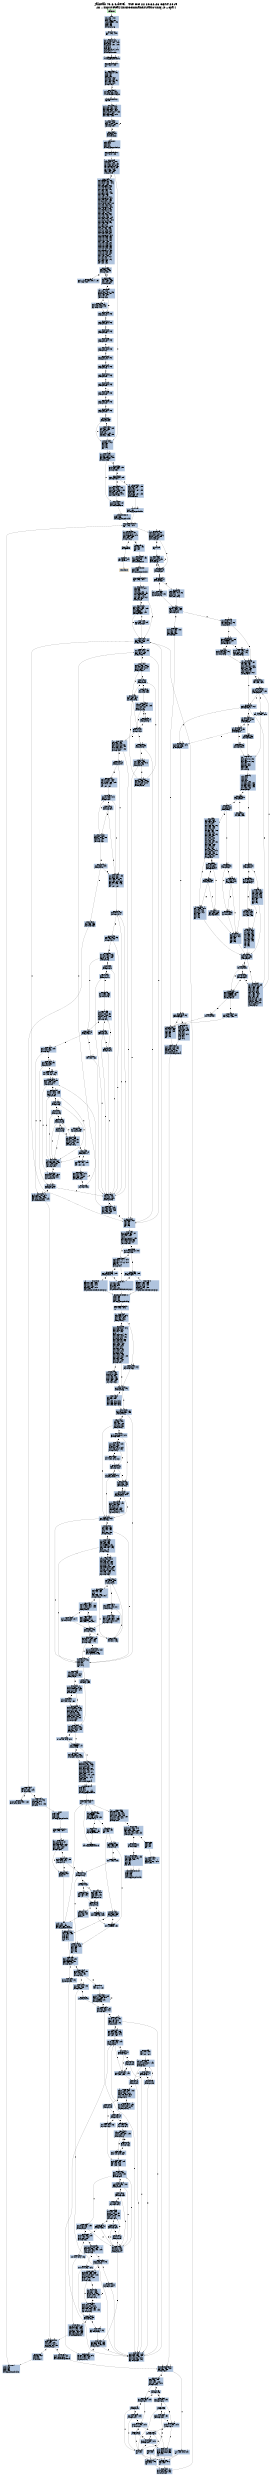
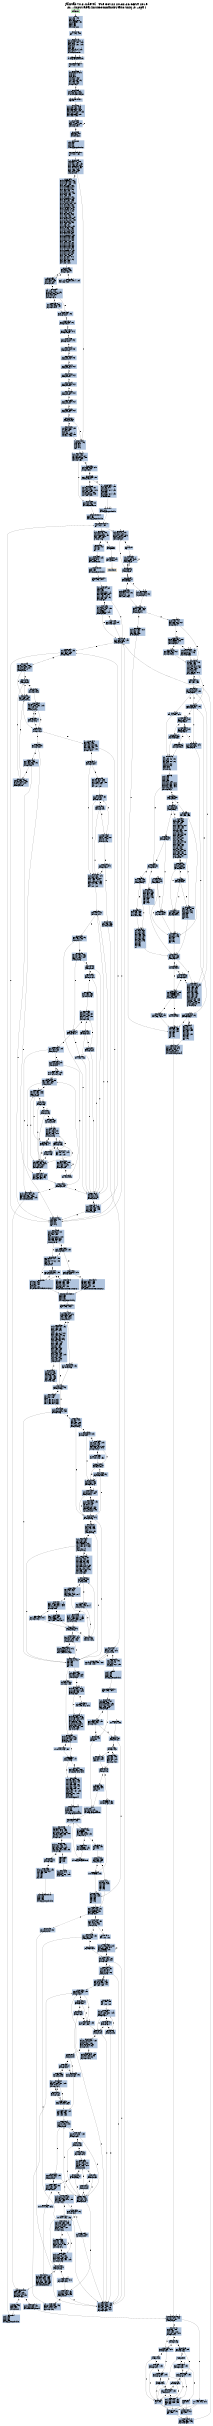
(229, 873) -> (160, 852)
(58, 1116) -> (48, 1116)
(113, 1845) -> none
